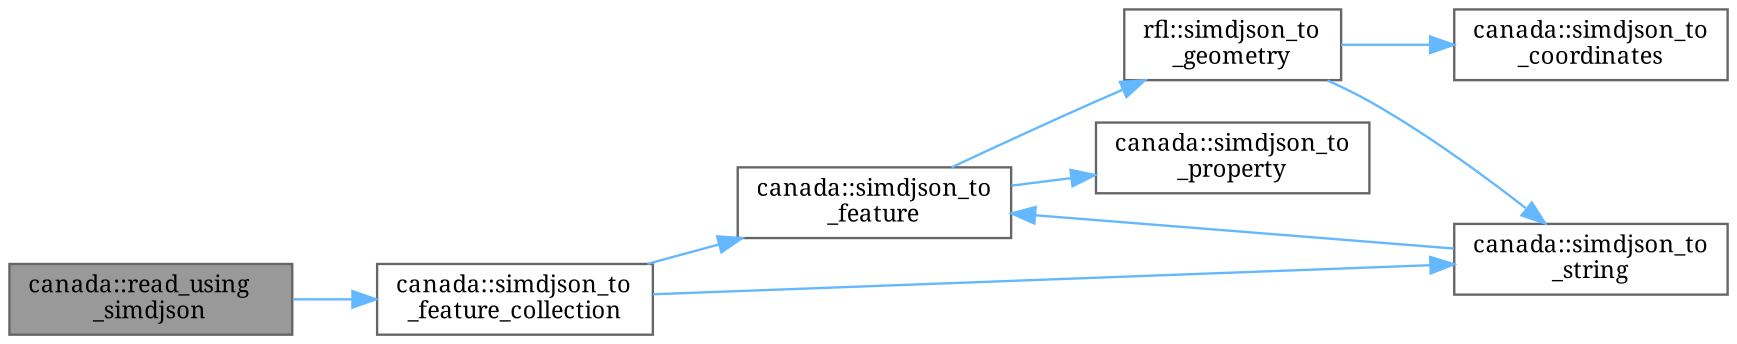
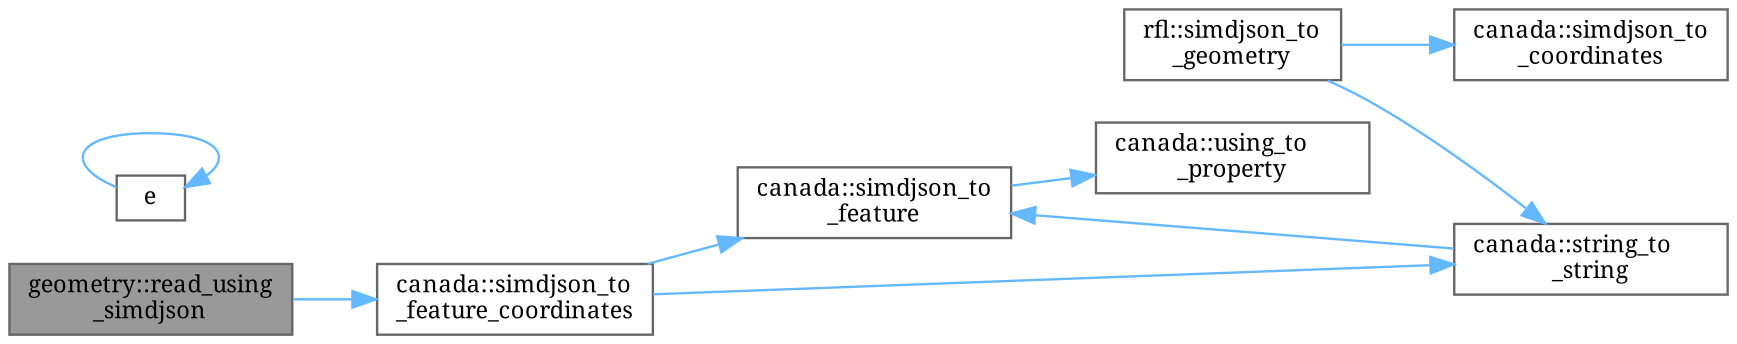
(1037, 128) -> none
(1233, 158) -> (1233, 158)
none -> (151, 198)
(1591, 259) -> (1591, 259)
(151, 299) -> (151, 299)
(515, 299) -> (515, 299)
